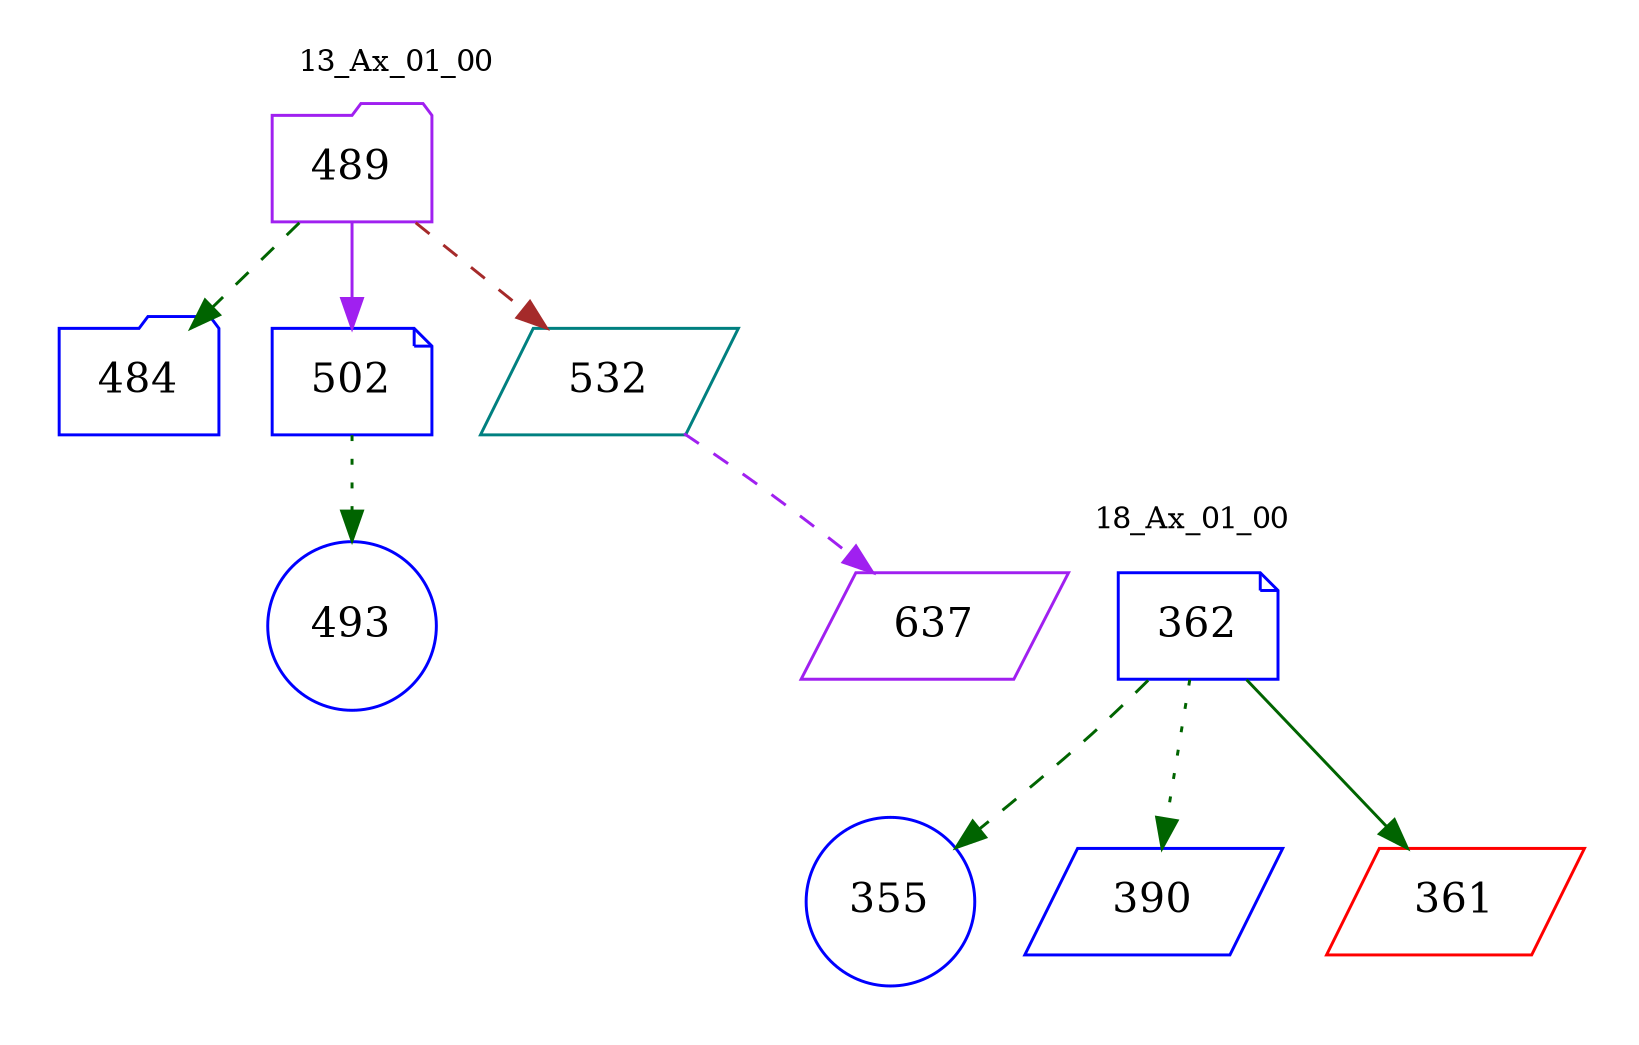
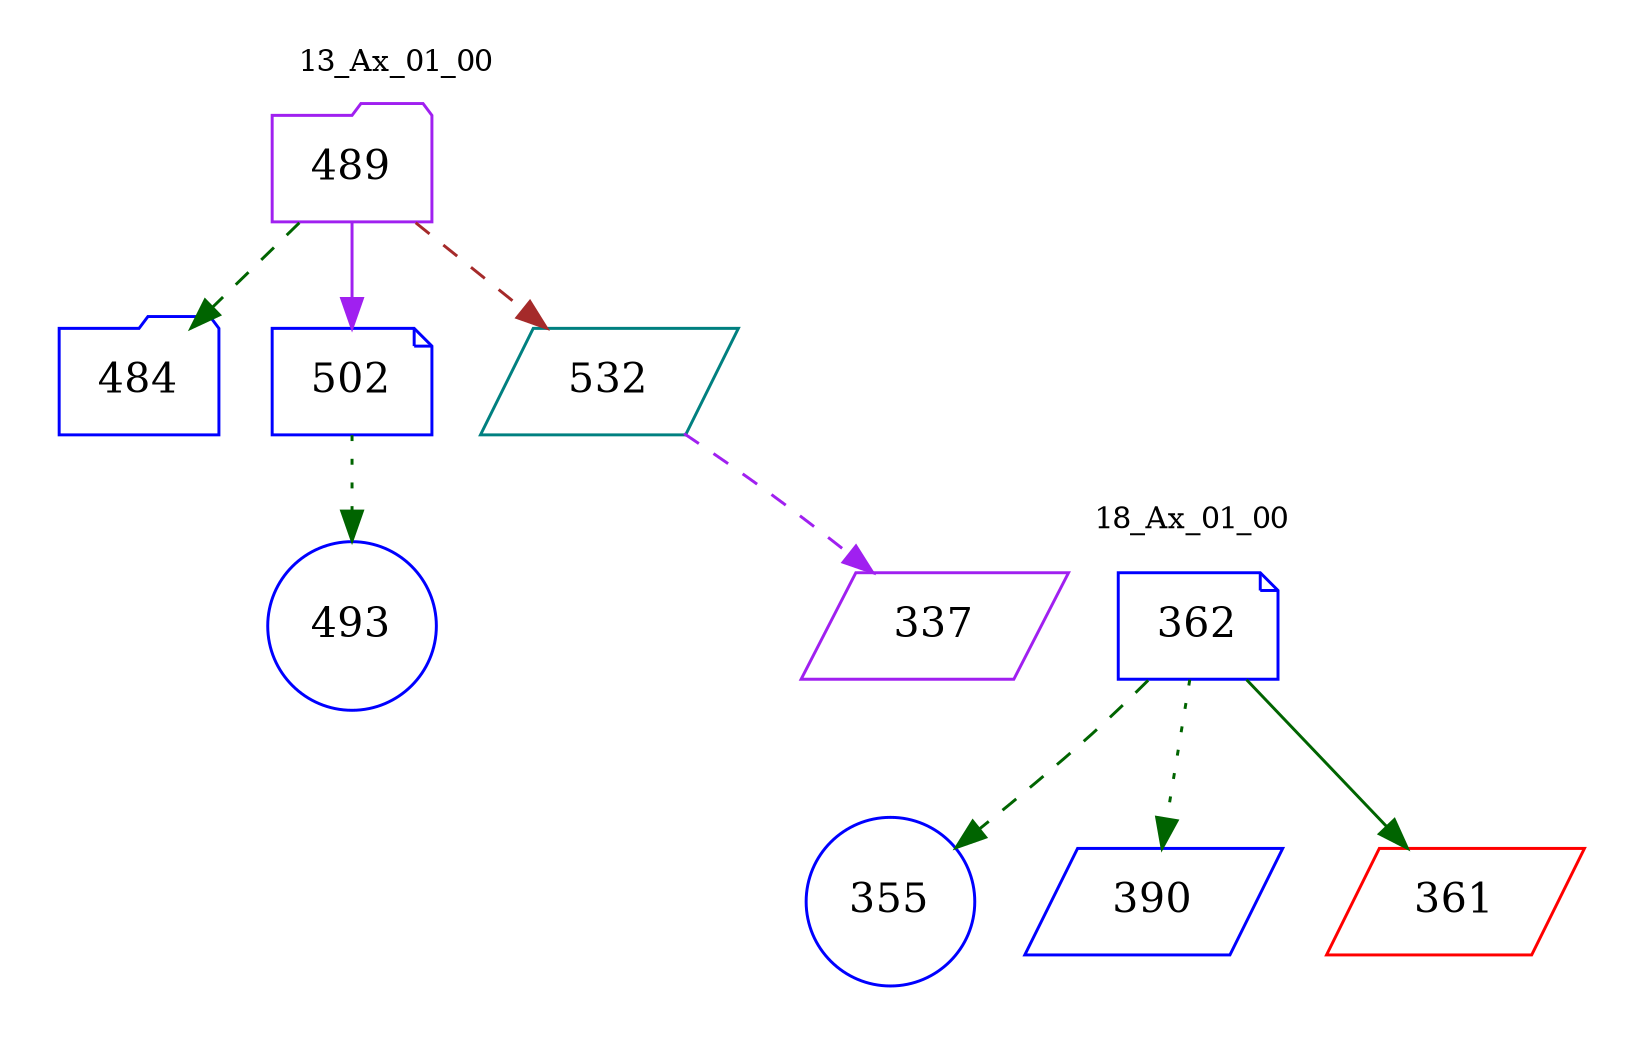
(935, 626) -> (935, 626)
